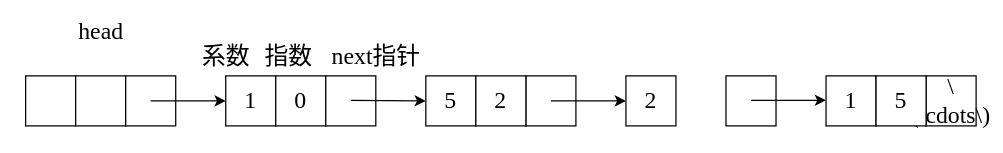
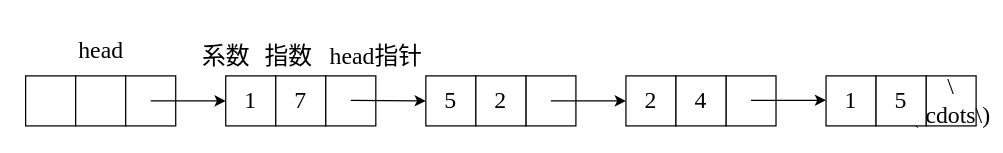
(101, 32) -> (101, 51)
(376, 57) -> (376, 57)
(301, 101) -> (301, 101)
none -> (701, 101)
